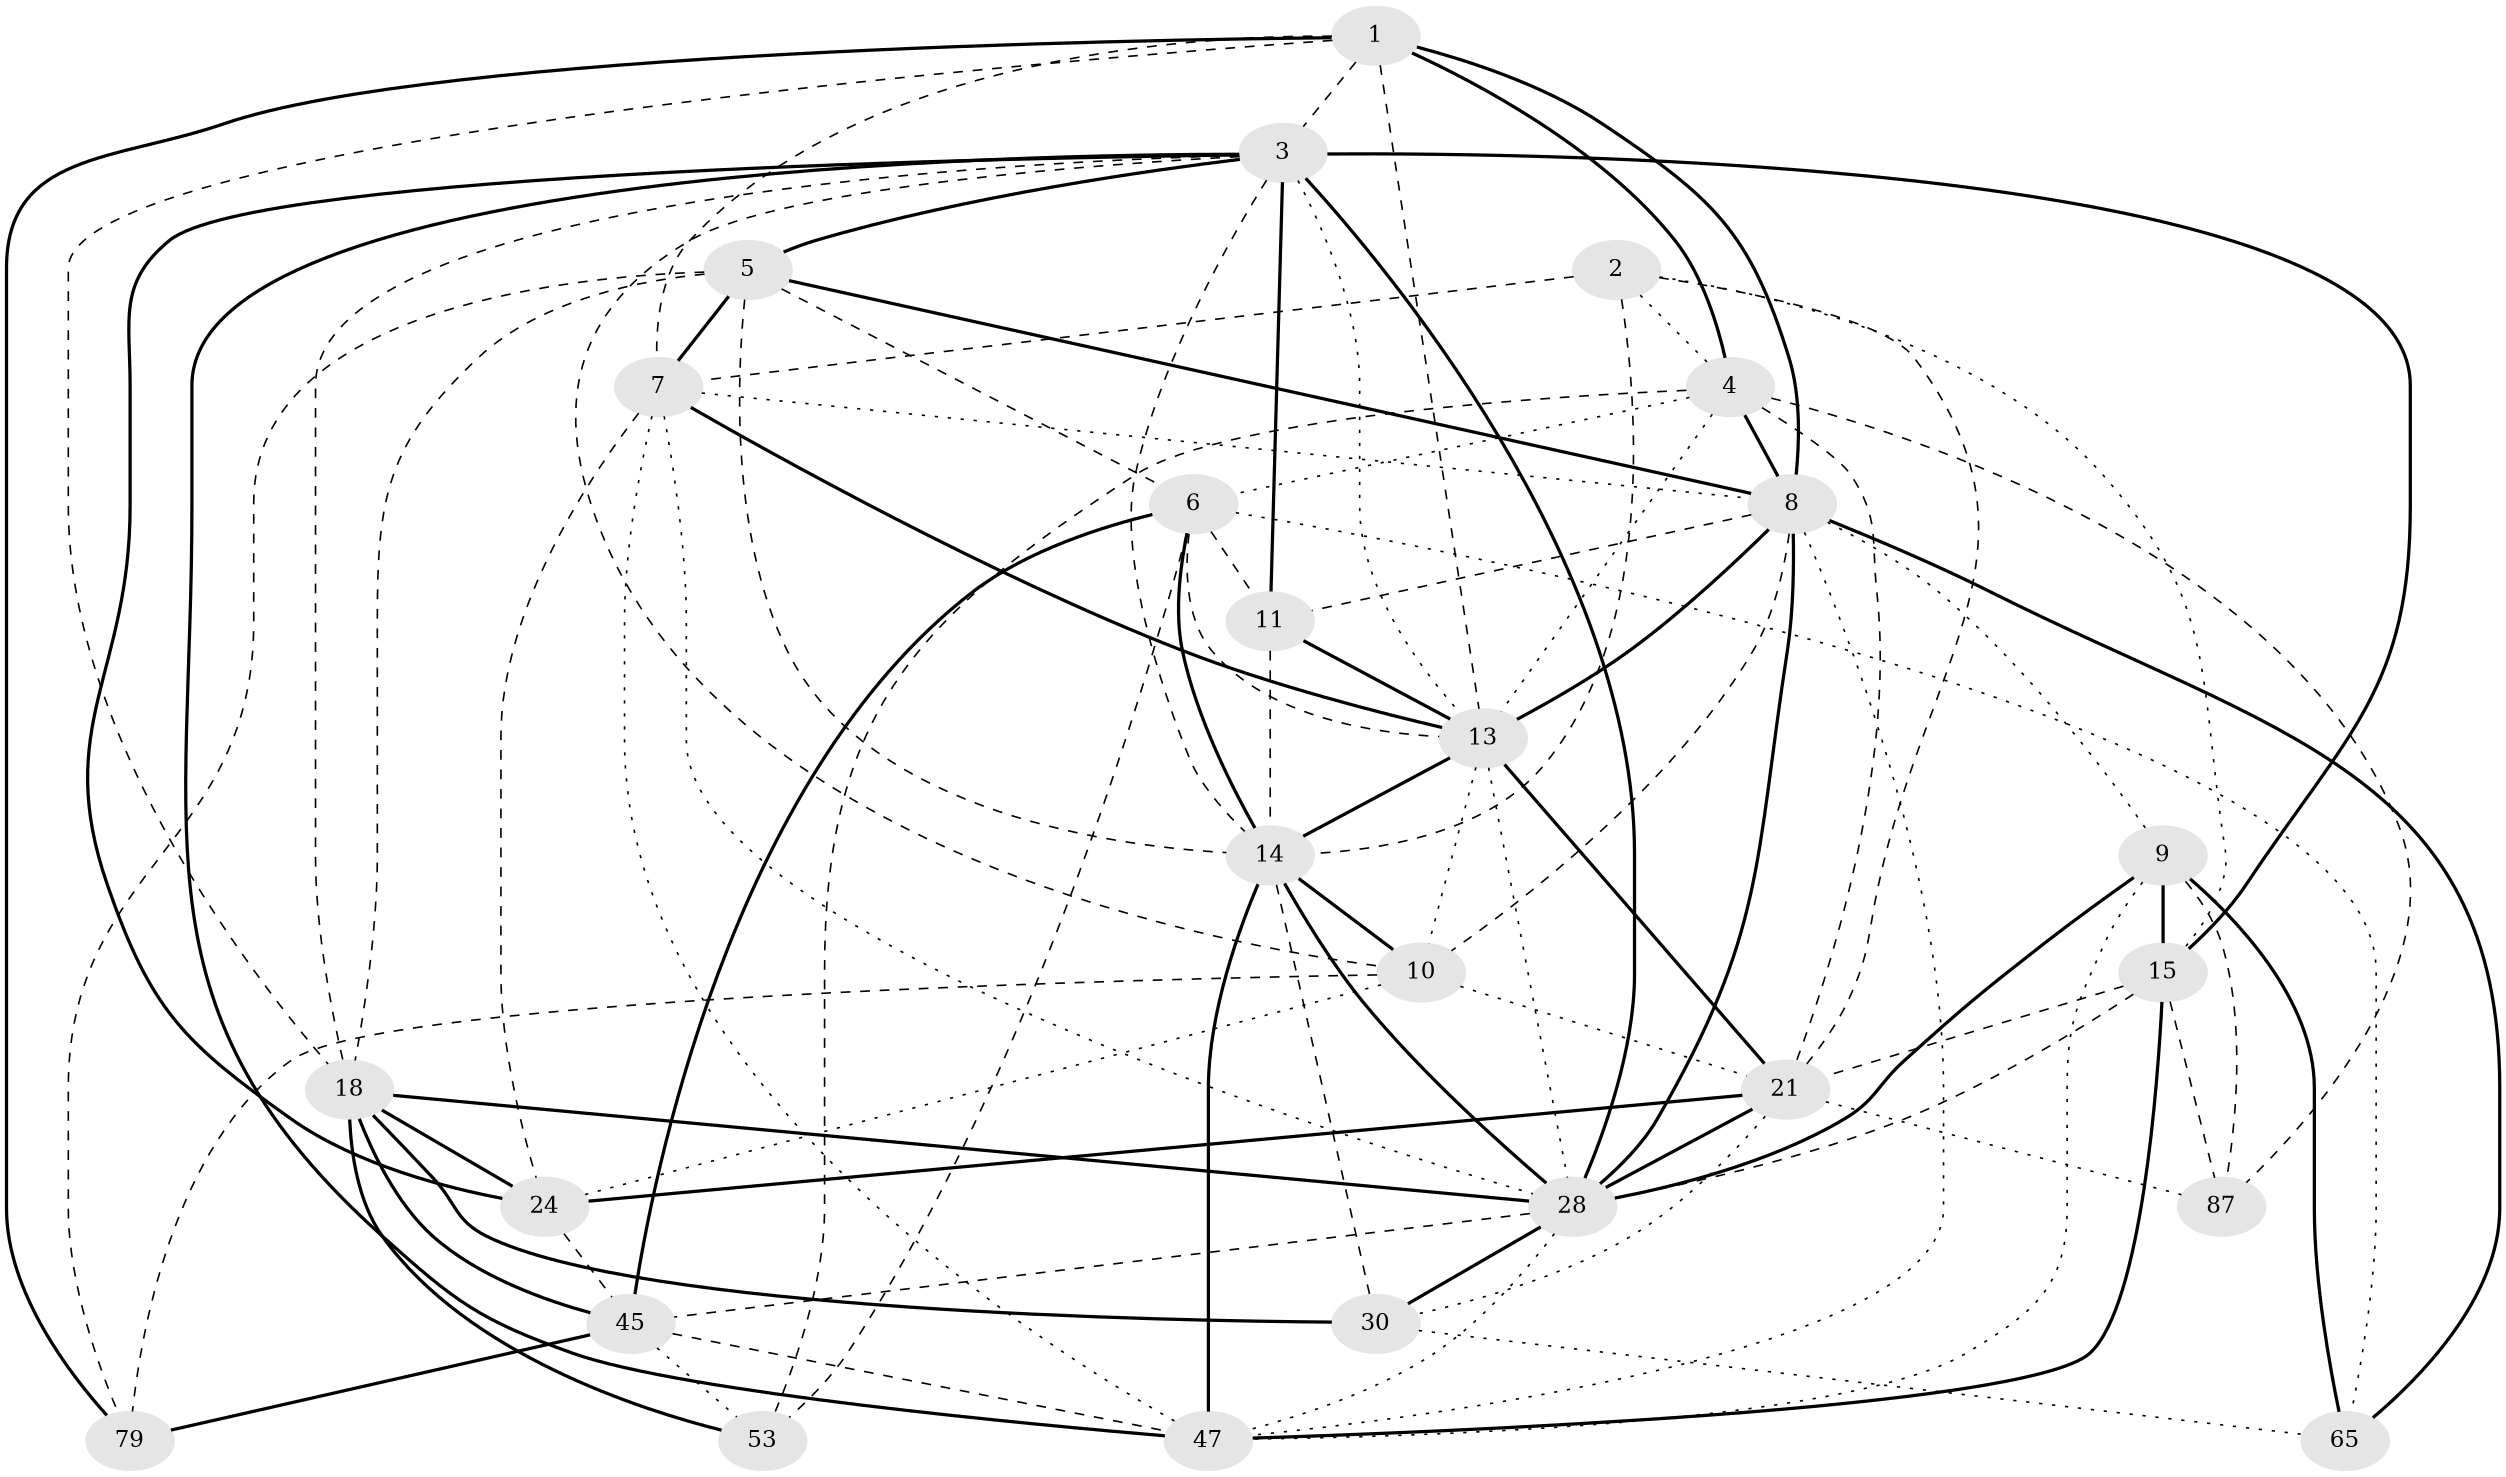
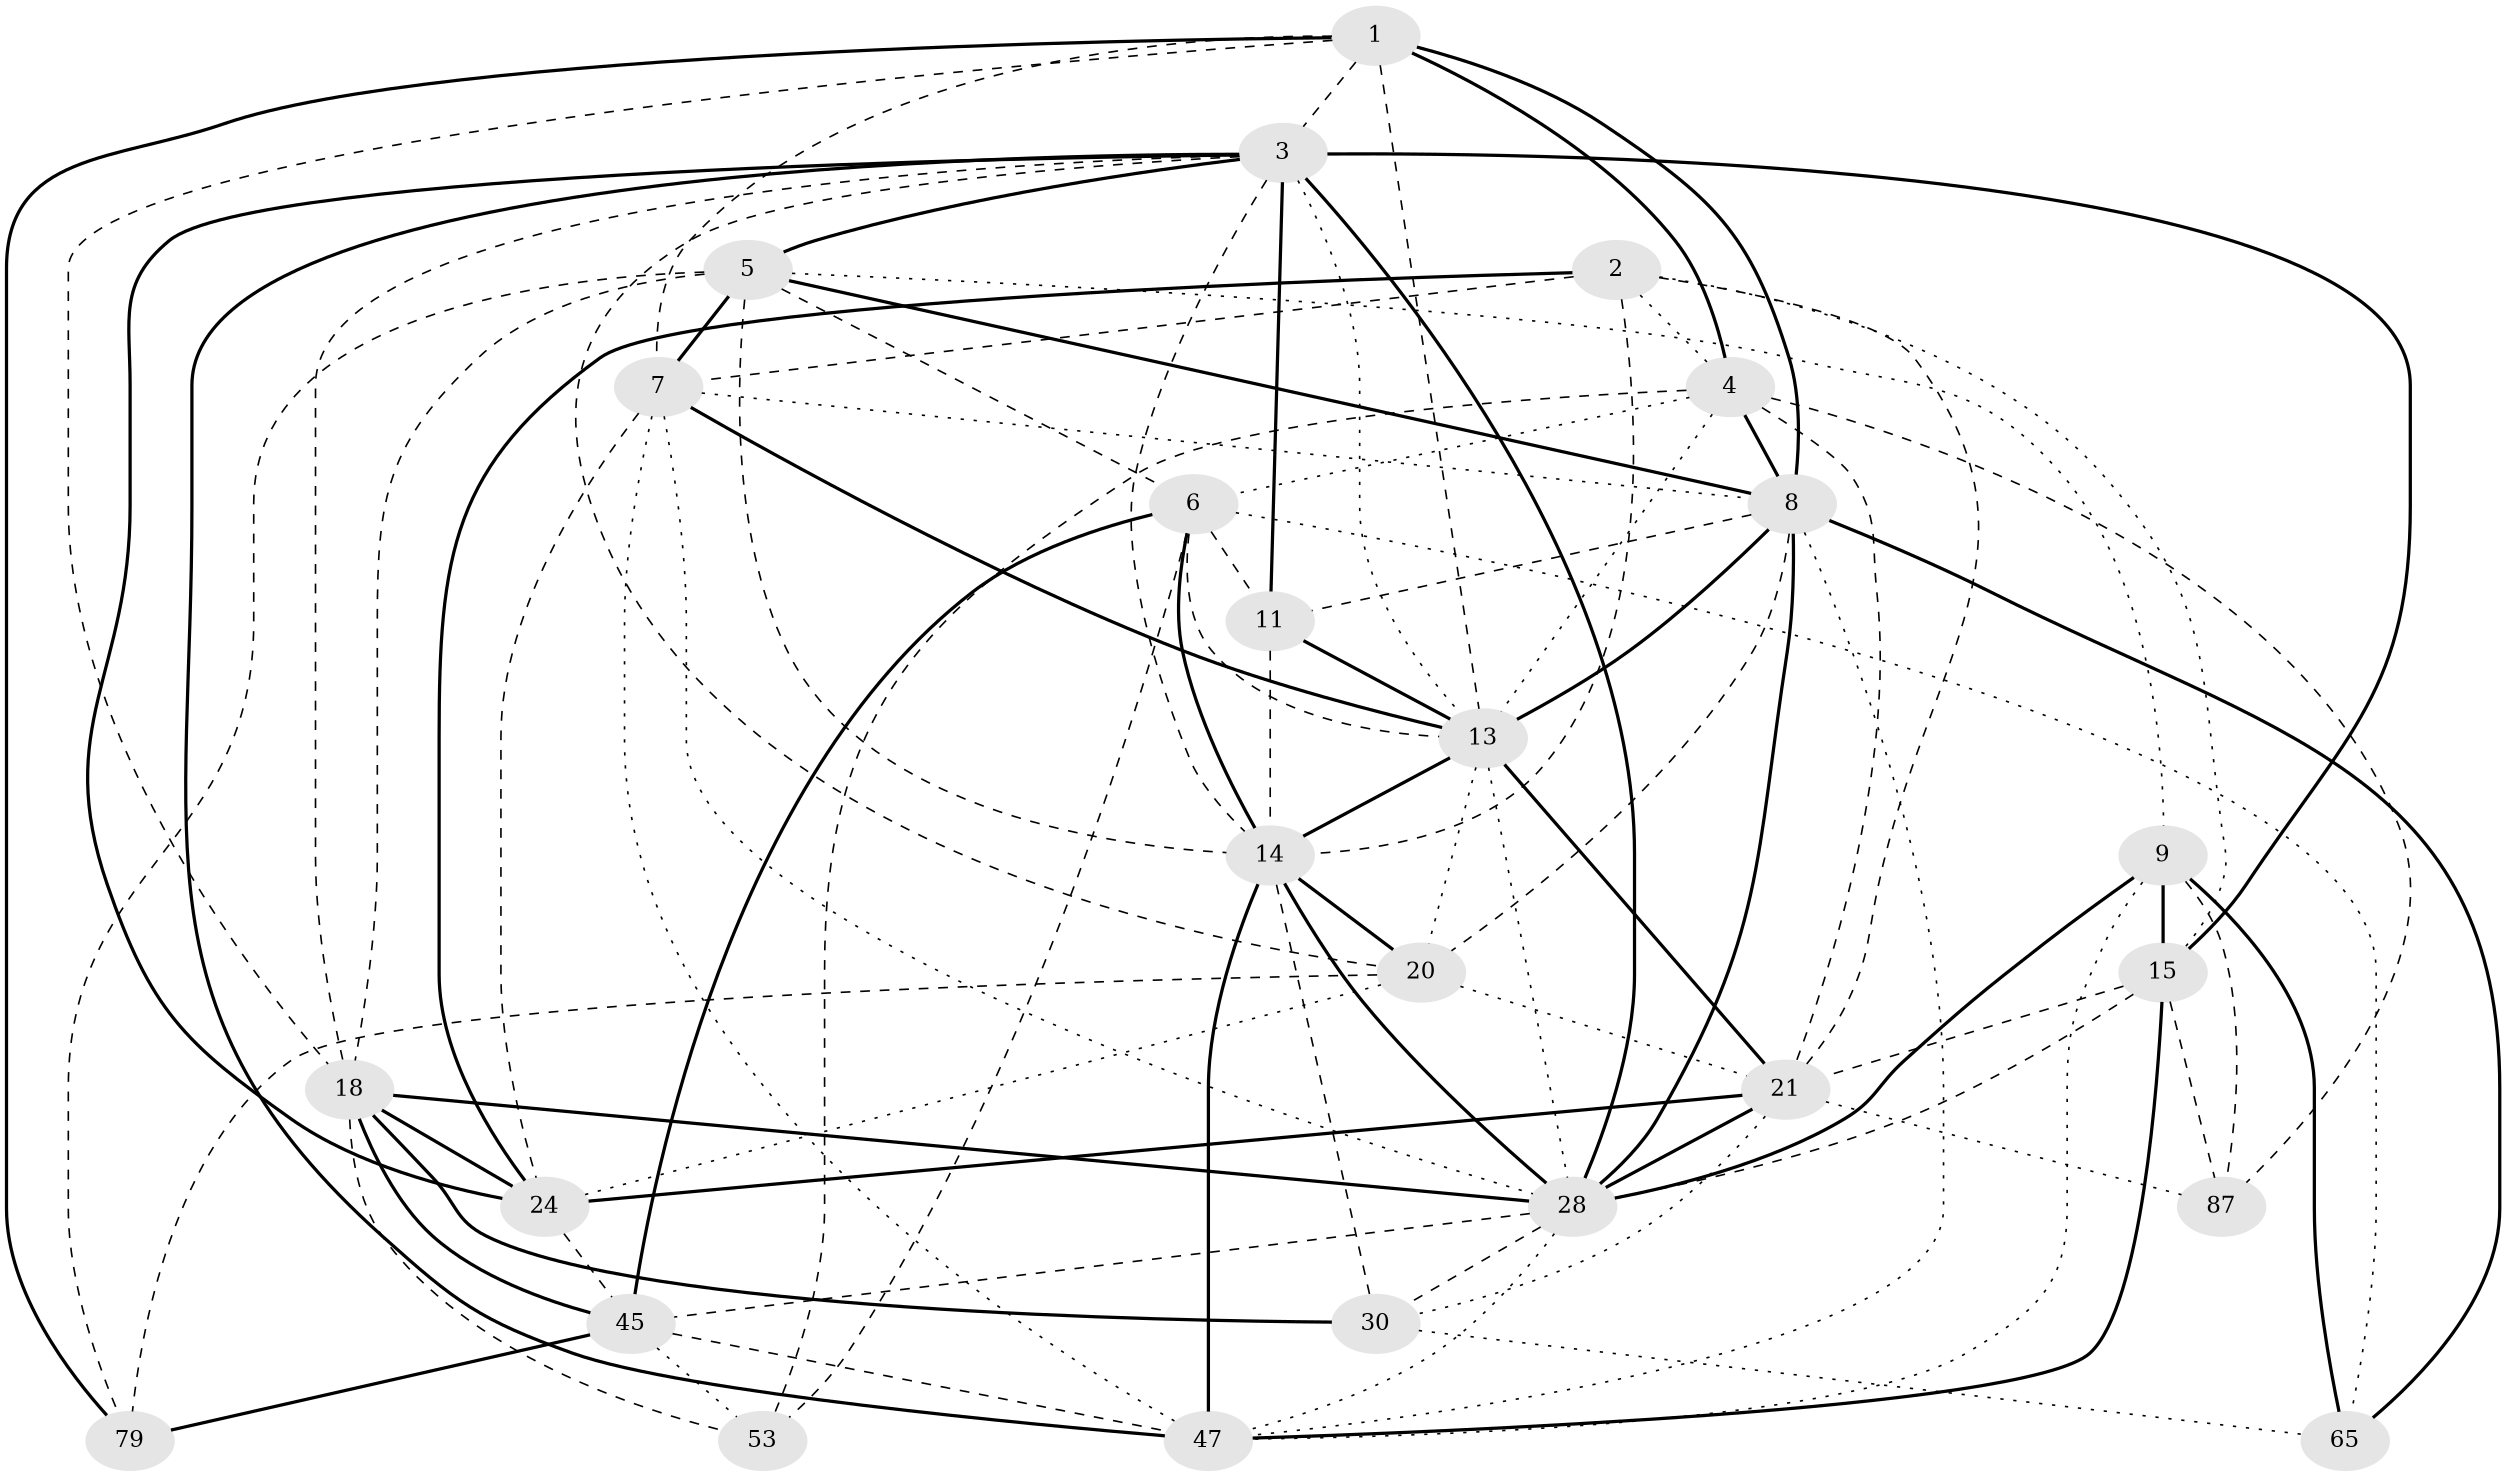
none -> (638, 345)
(2005, 655) -> (1587, 327)
(1421, 973) -> (1421, 973)
(1474, 1265) -> (1474, 1265)
(483, 1329) -> (483, 1329)
